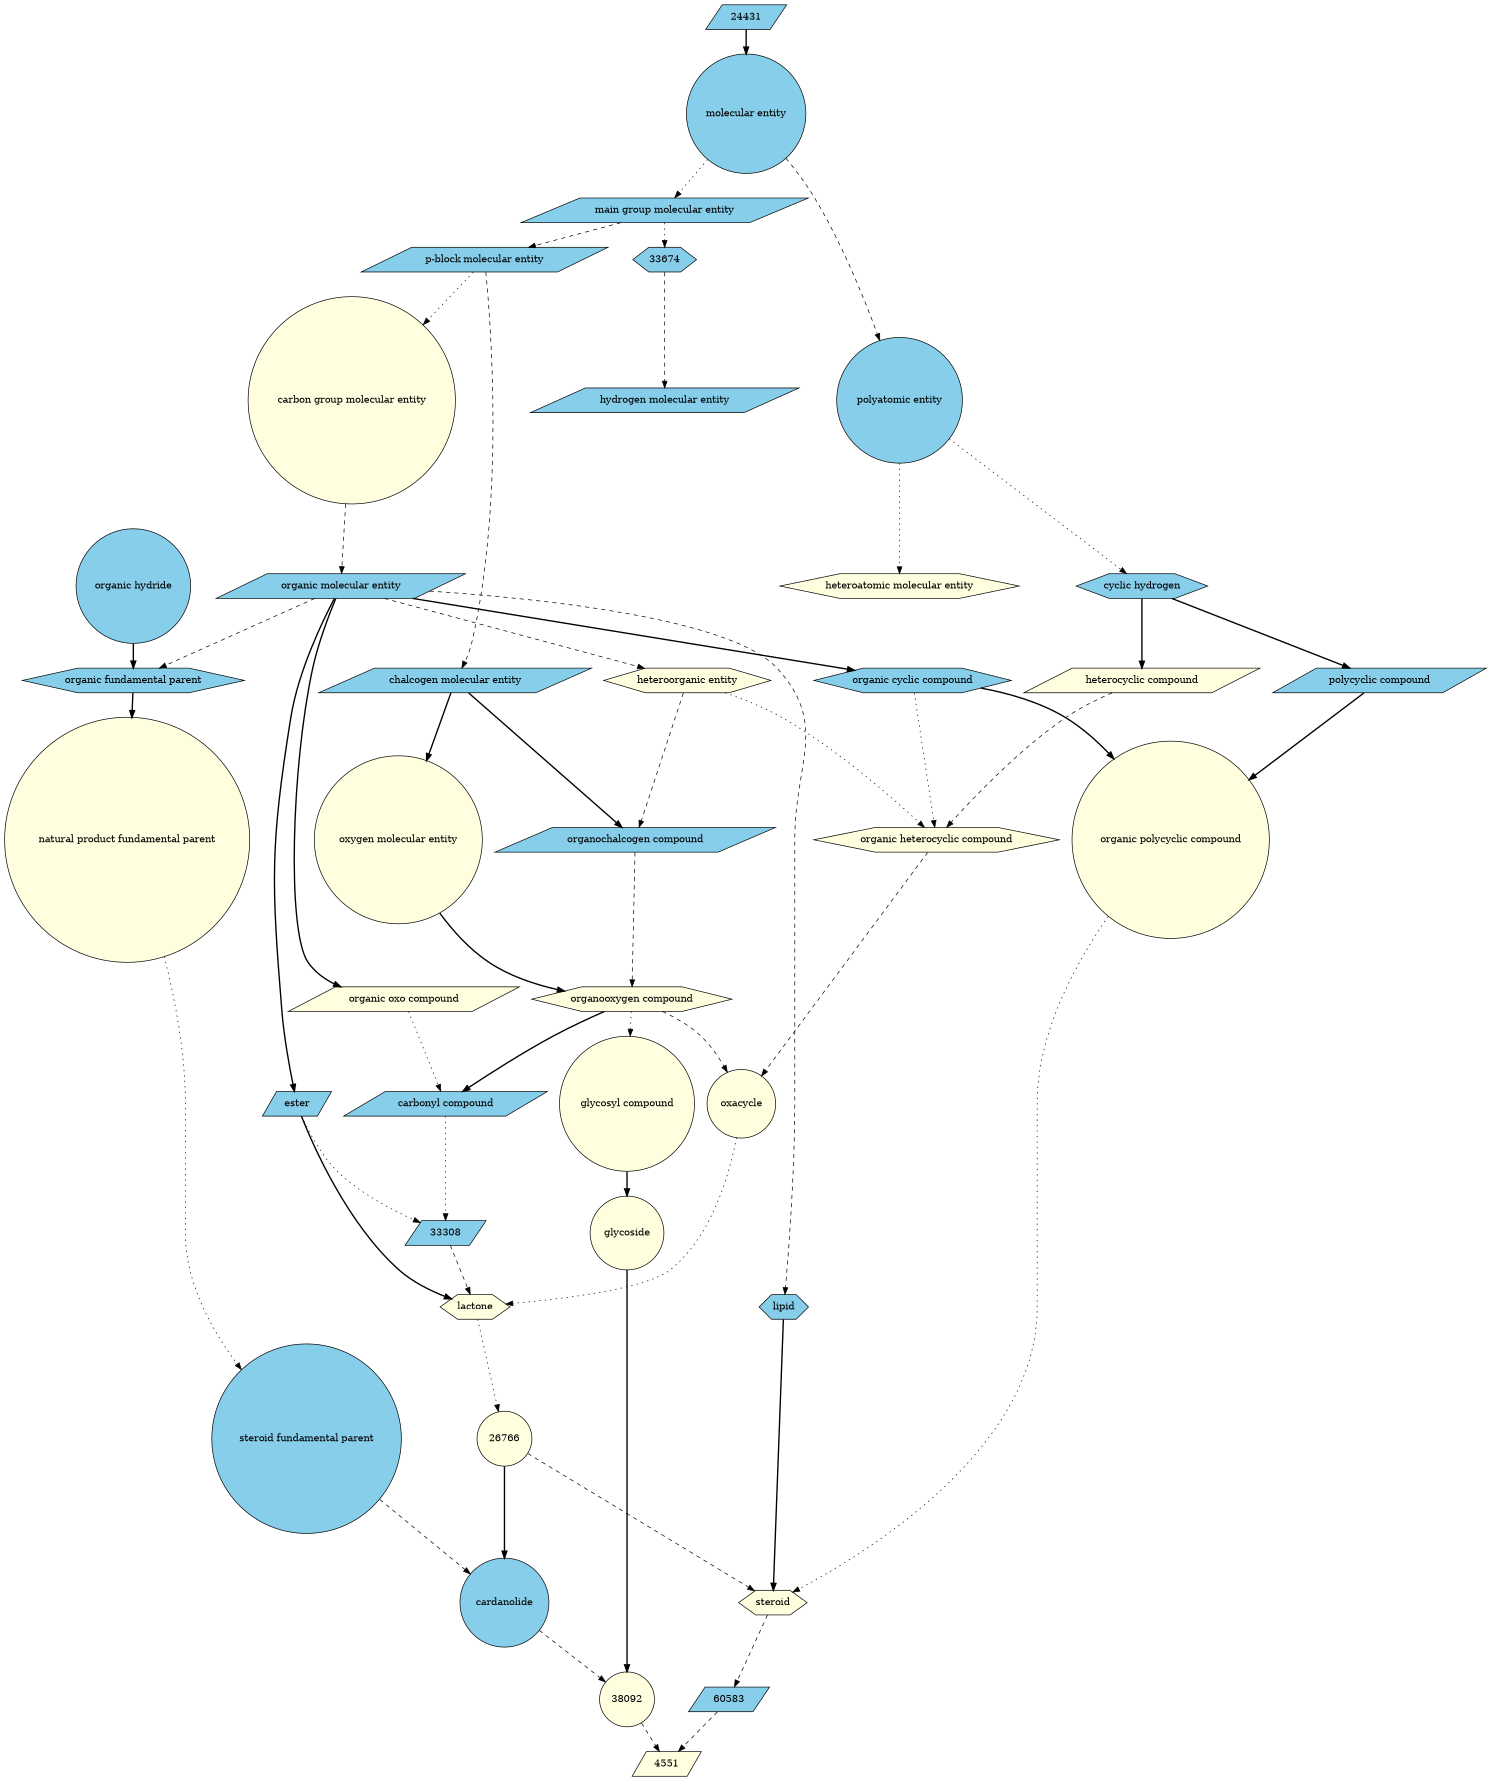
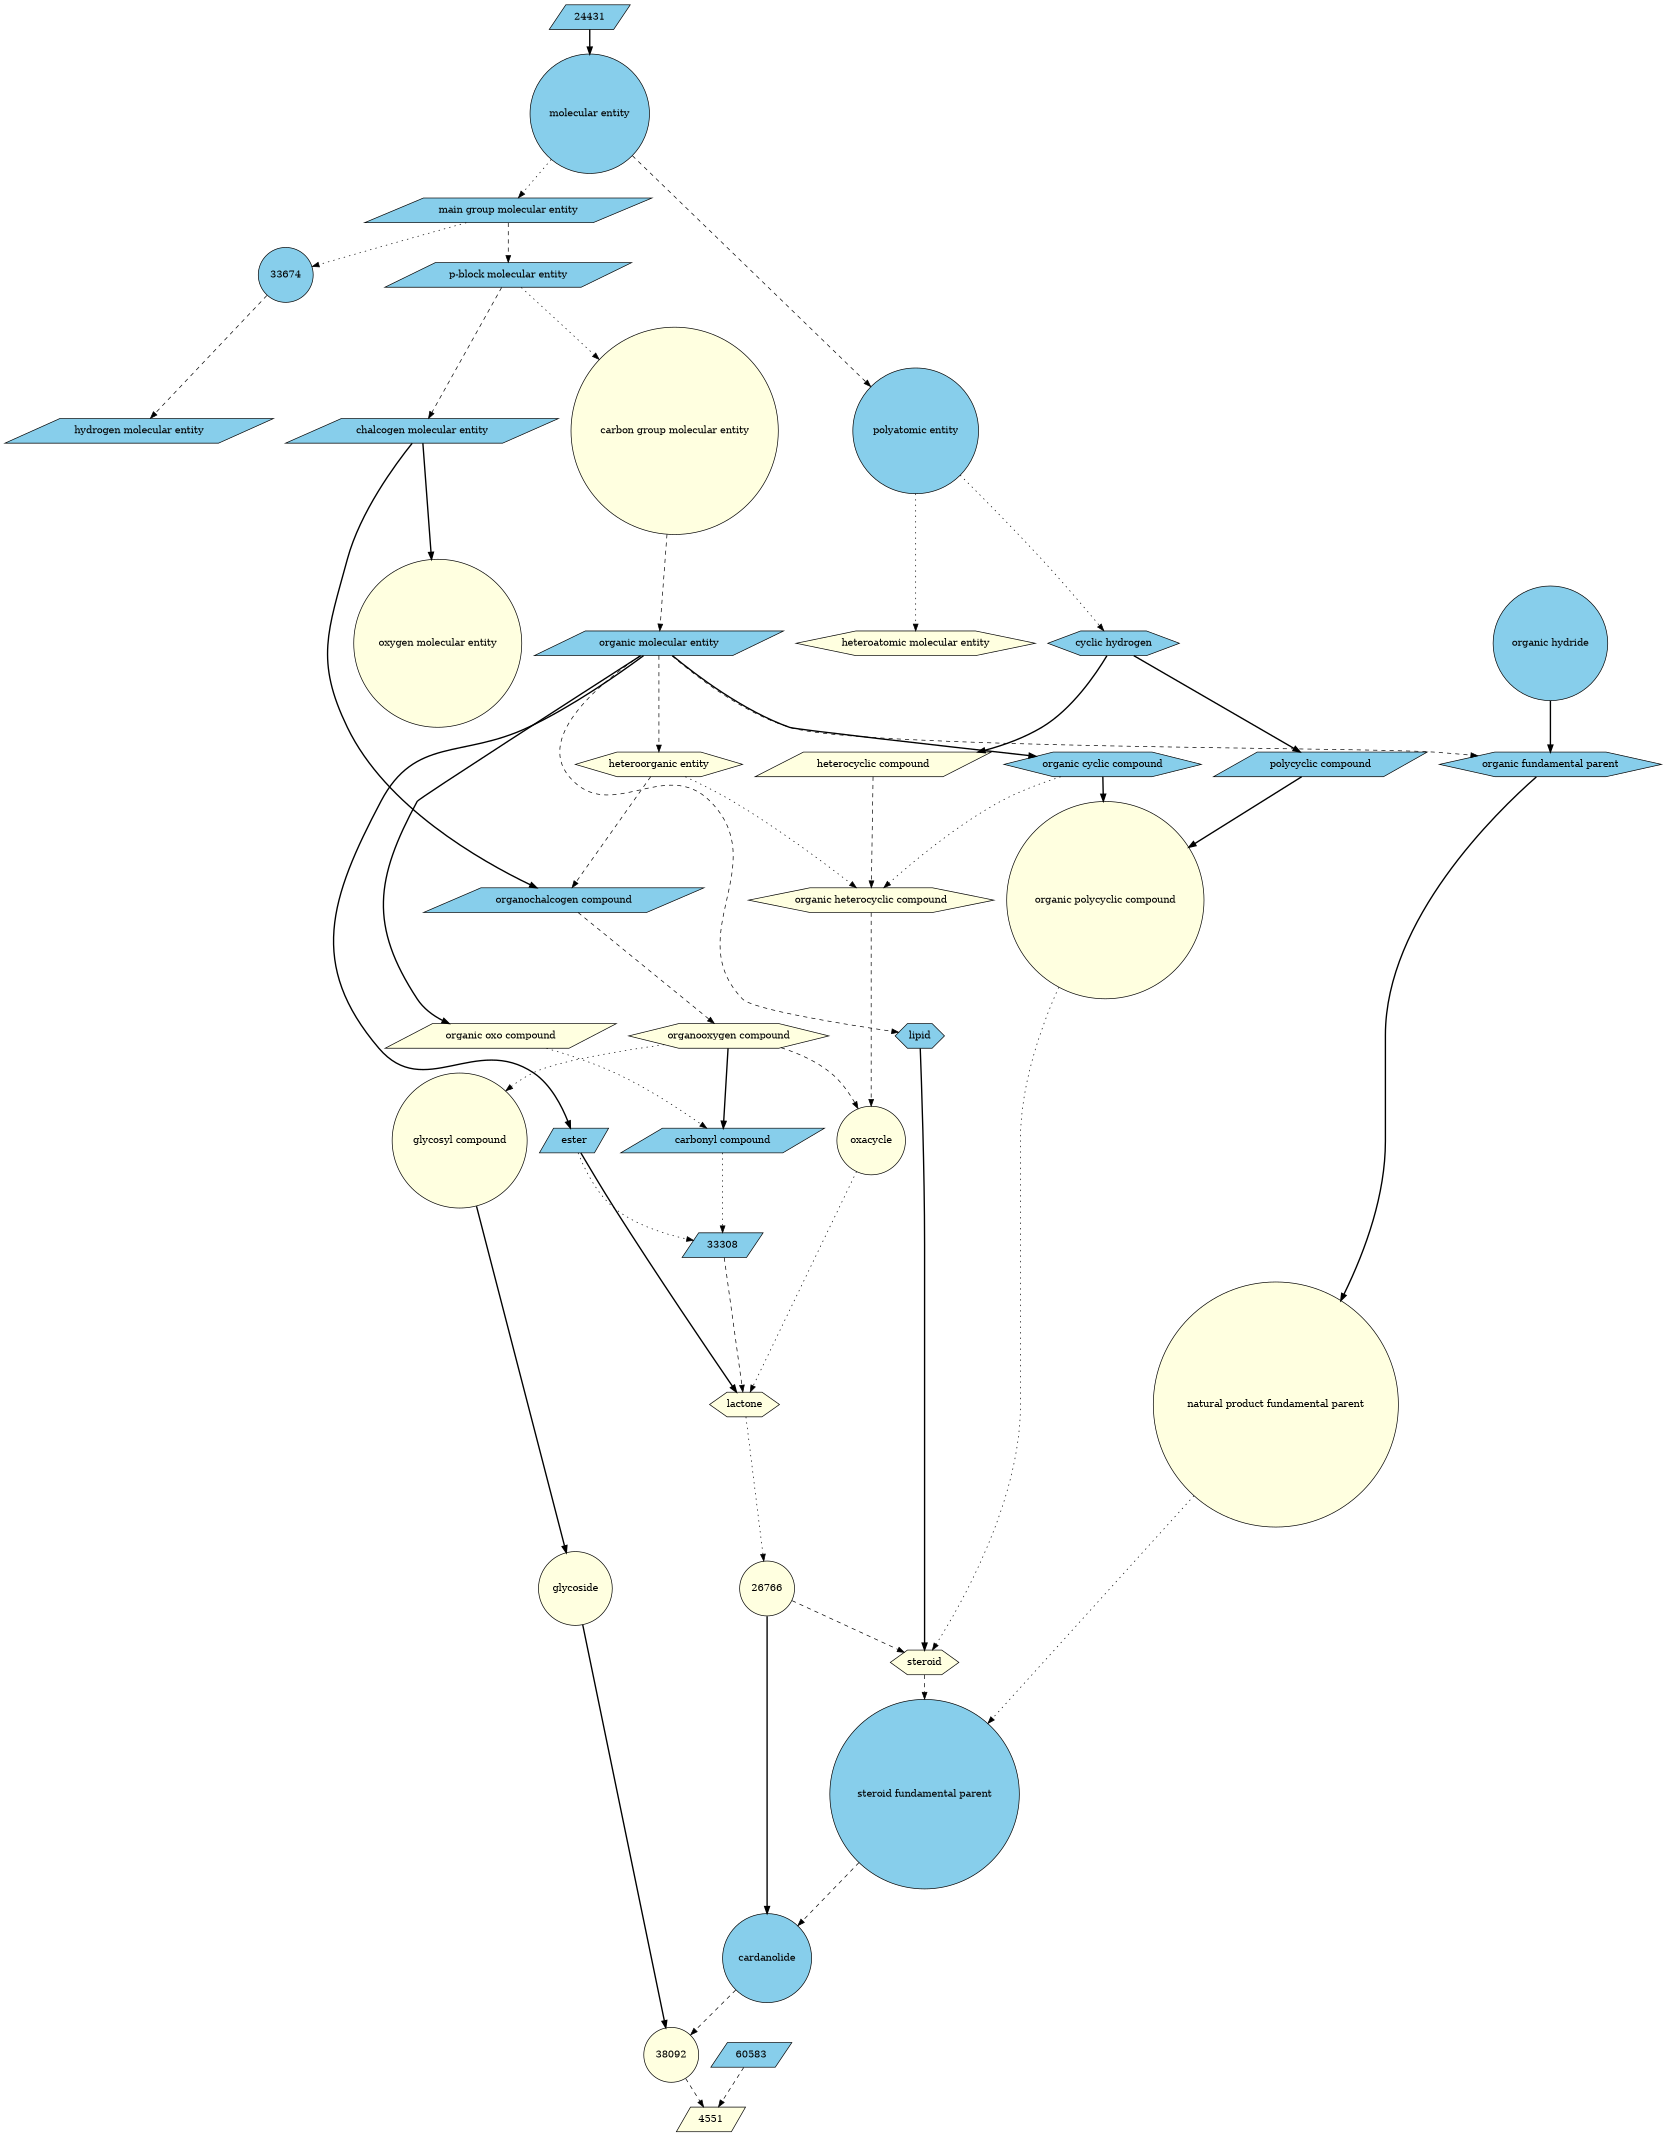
(665, 260) -> (286, 275)
(491, 963) -> none
(752, 1648) -> (925, 1684)
